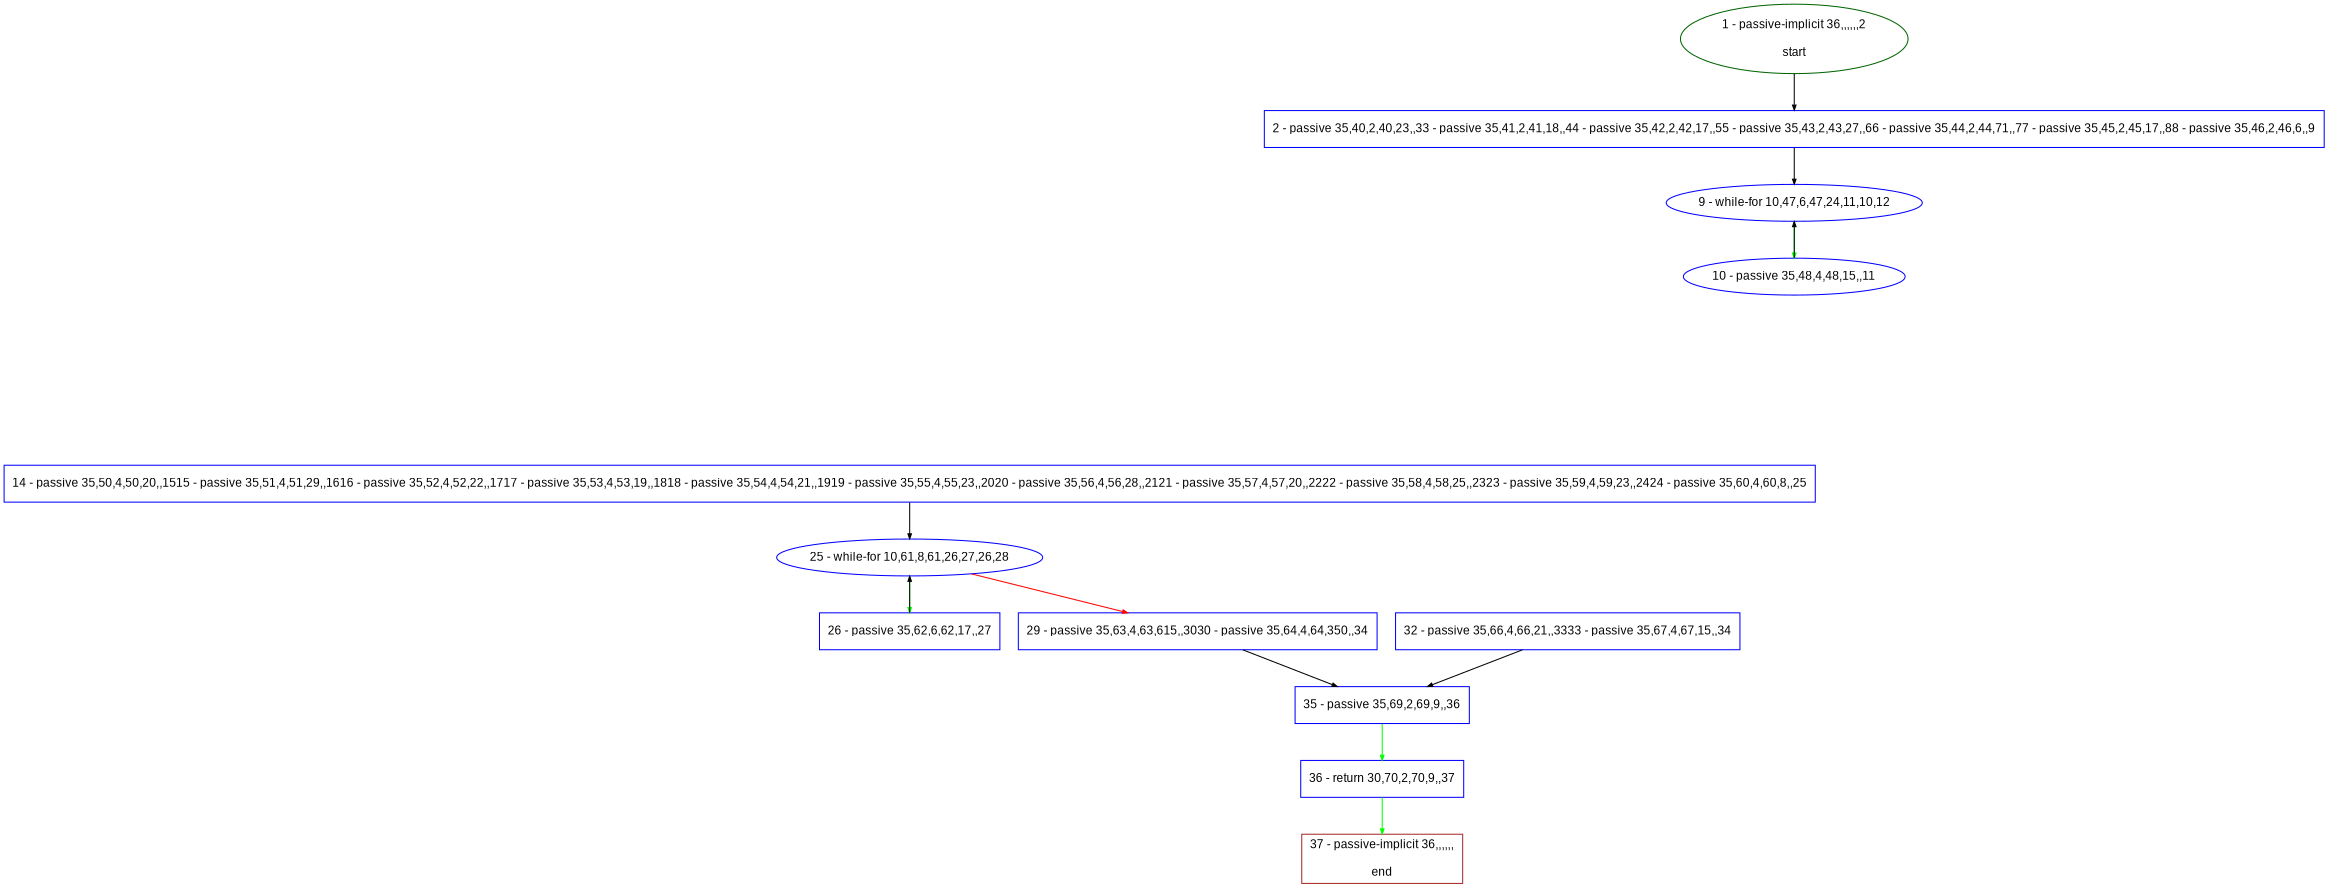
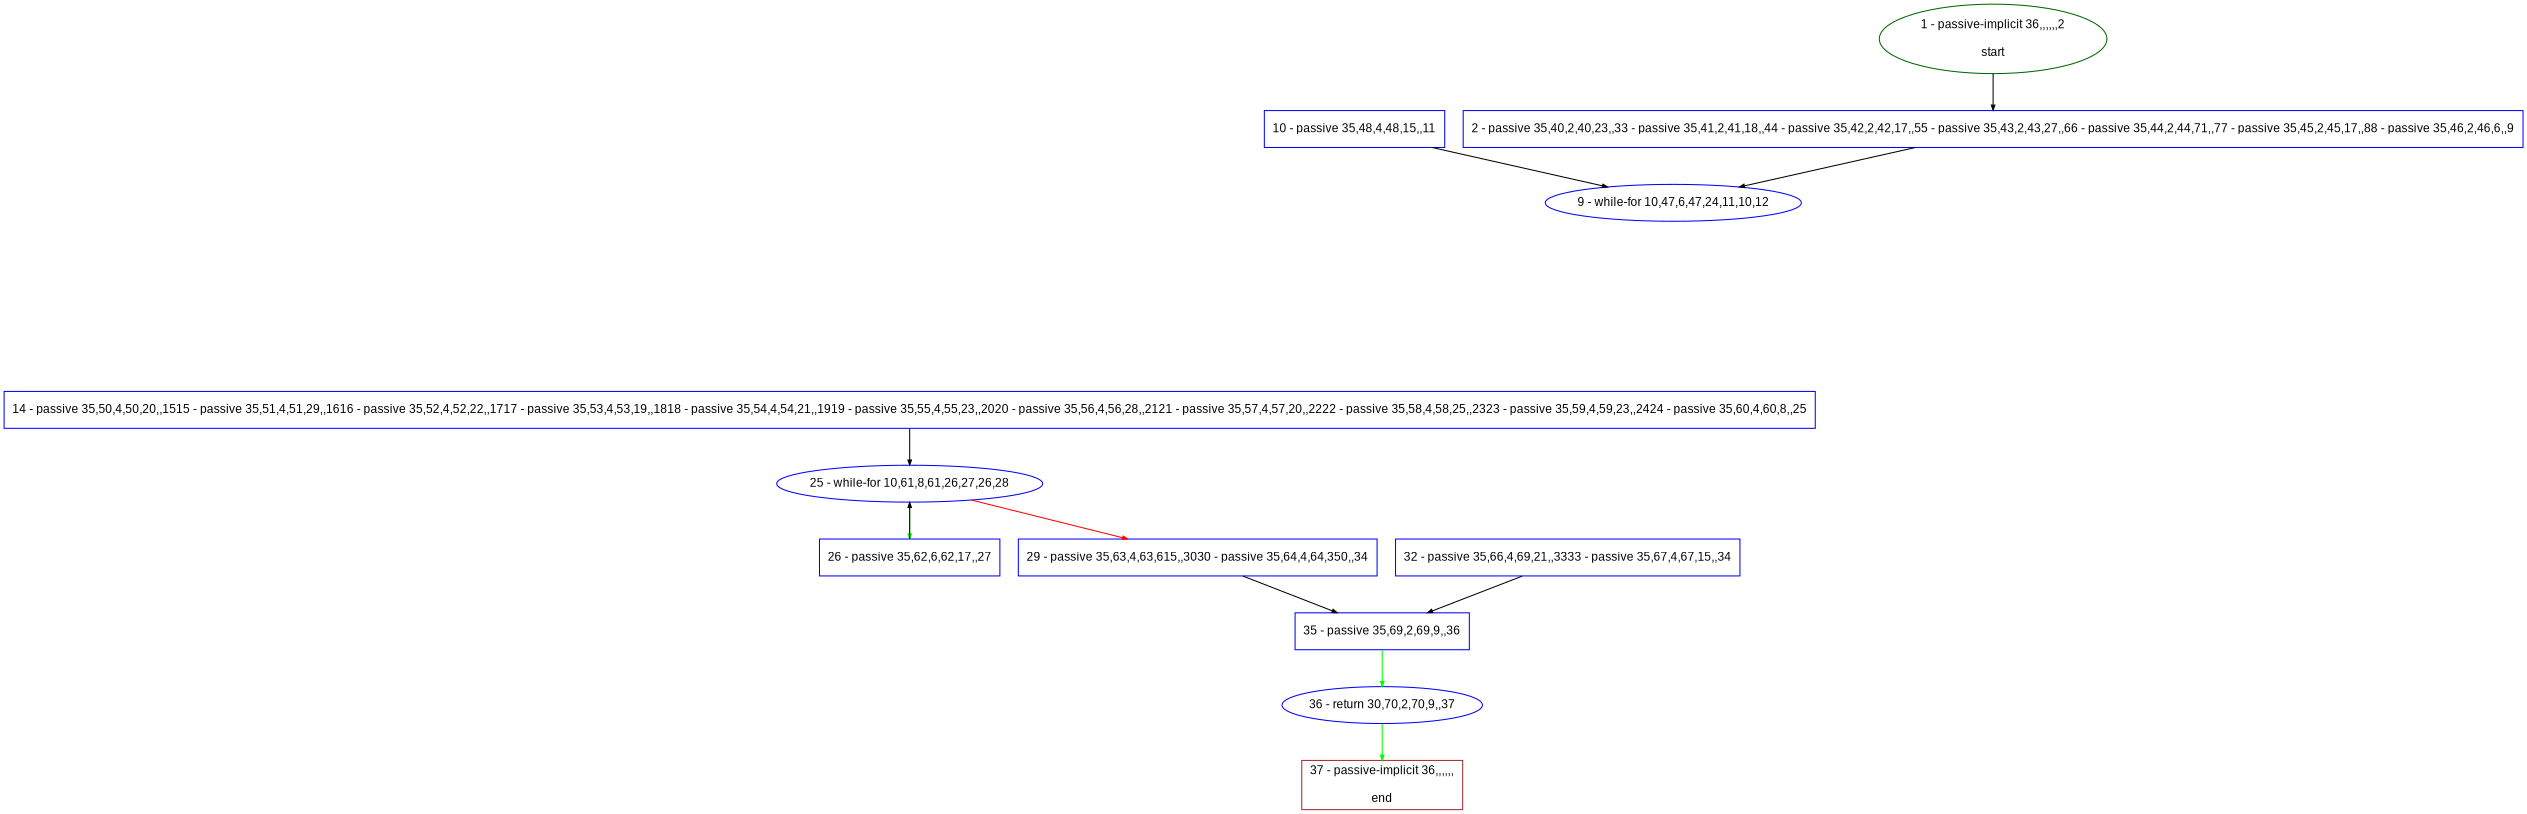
(1794, 237) -> none
(1794, 277) -> (1355, 129)
(1568, 631) -> (1568, 557)
(1382, 779) -> (1382, 705)
(1094, 883) -> (1094, 810)
